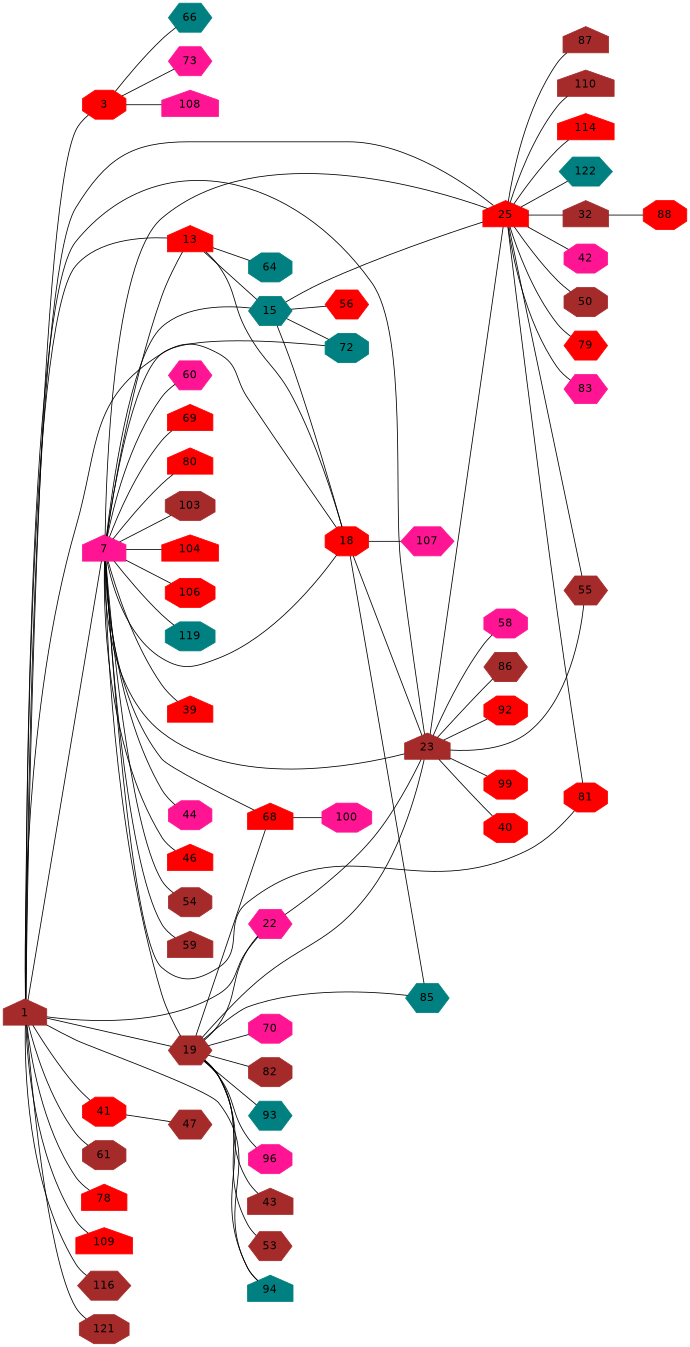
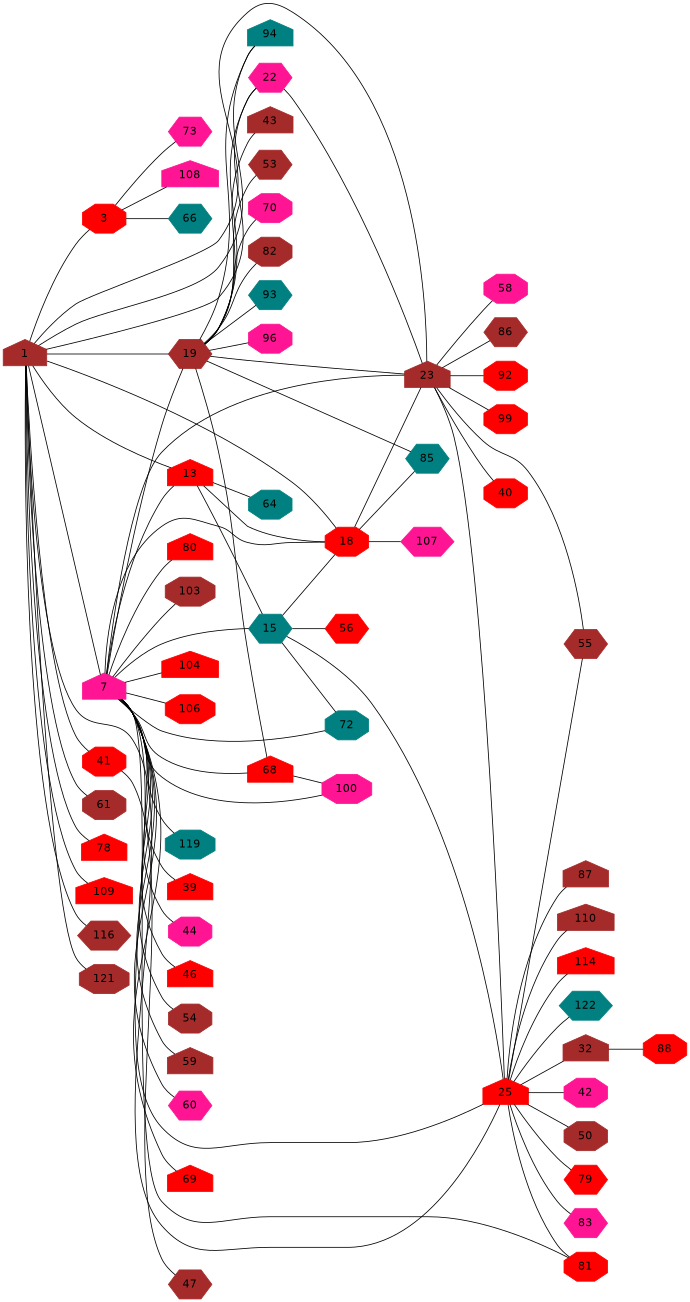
none -> (195, 794)
